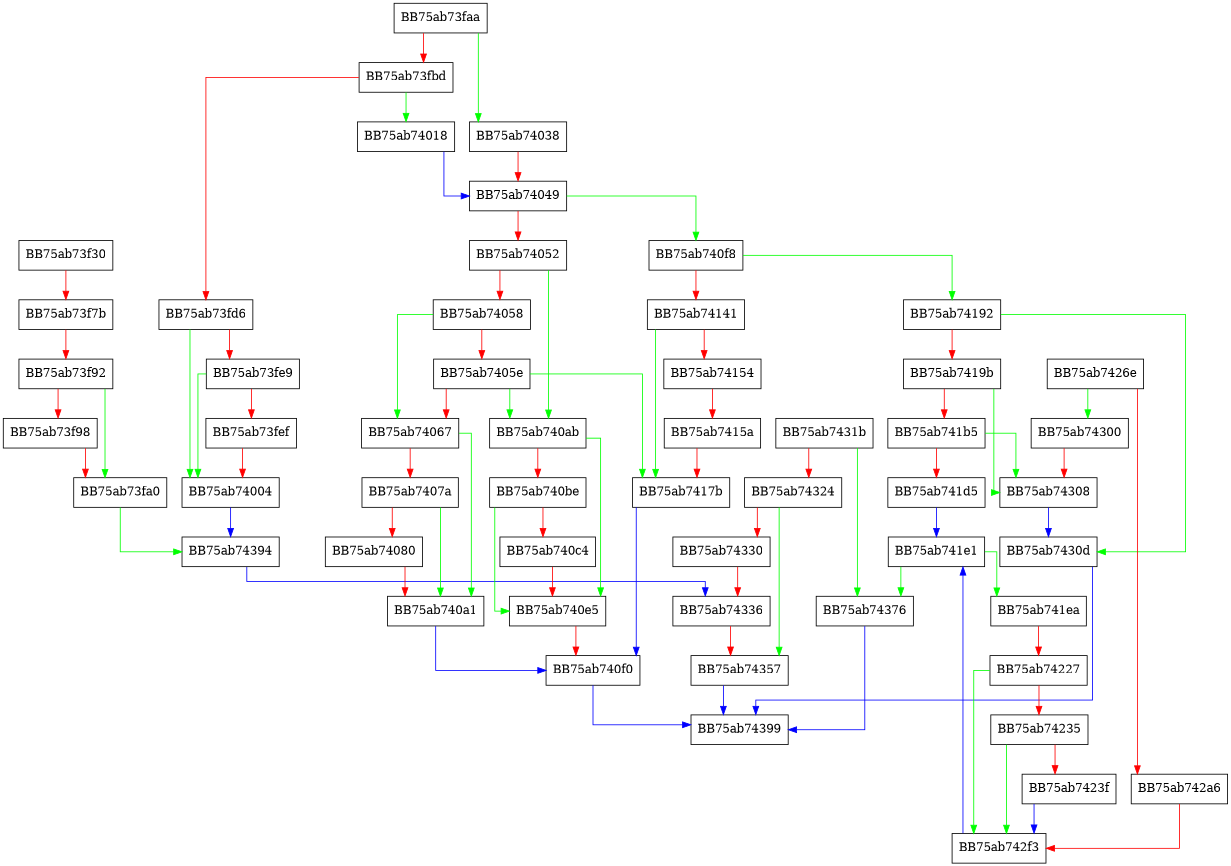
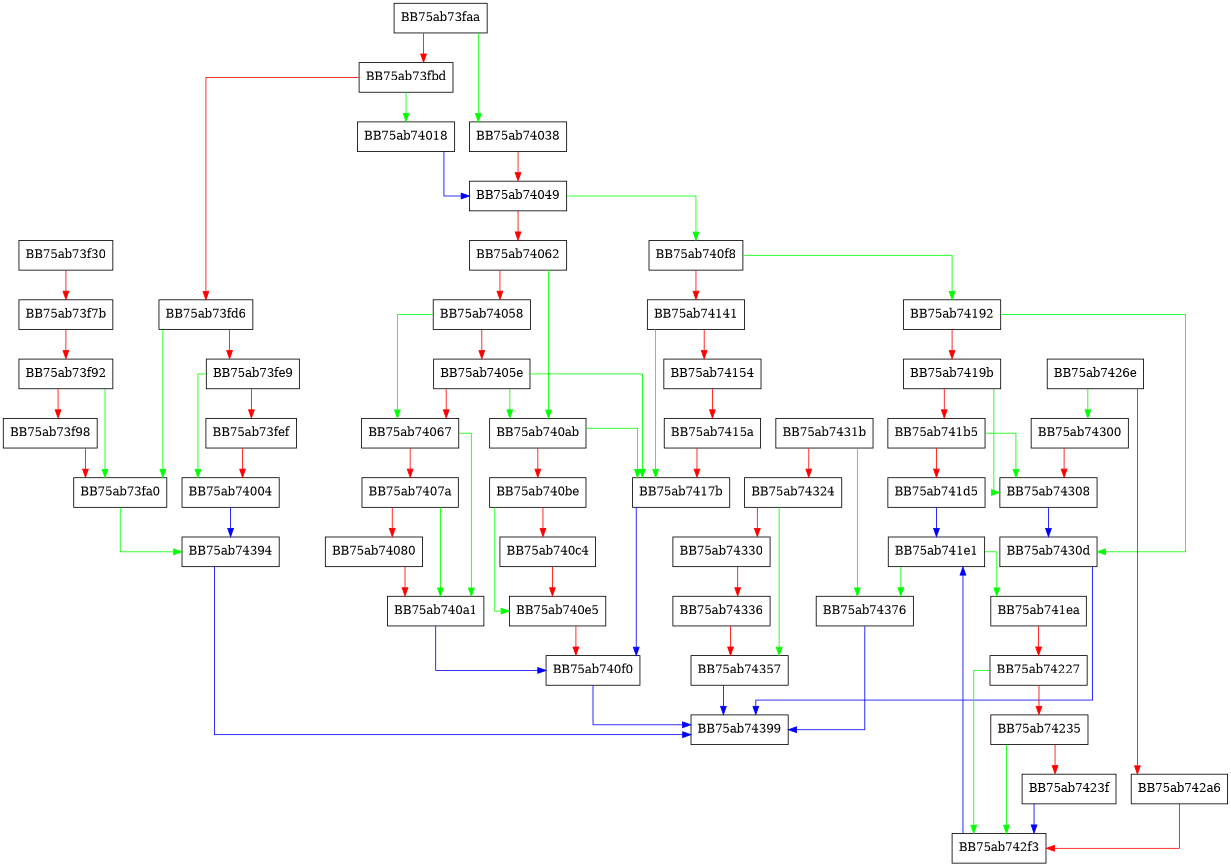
(518, 255) -> (518, 255)
(190, 399) -> (163, 399)
(601, 506) -> (632, 428)
(460, 581) -> (365, 735)
